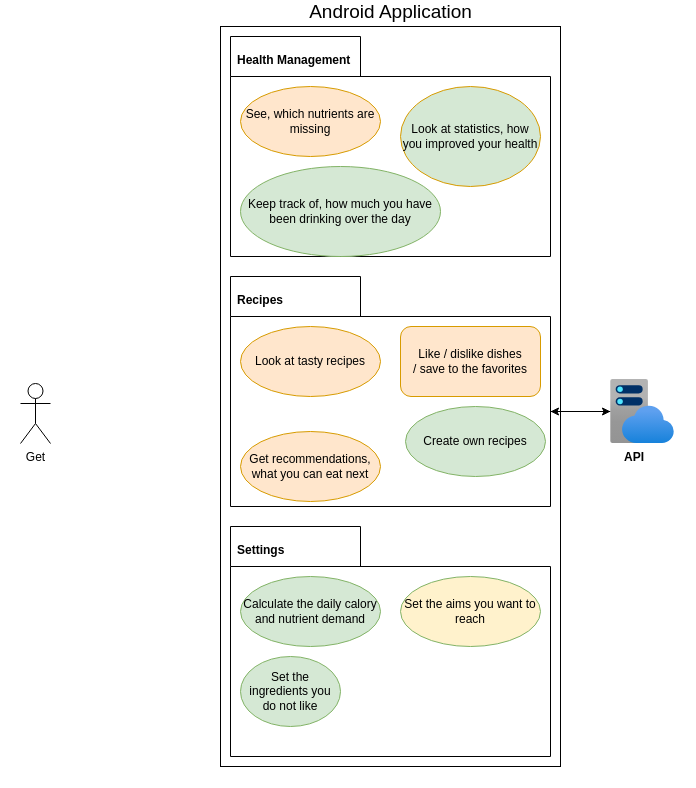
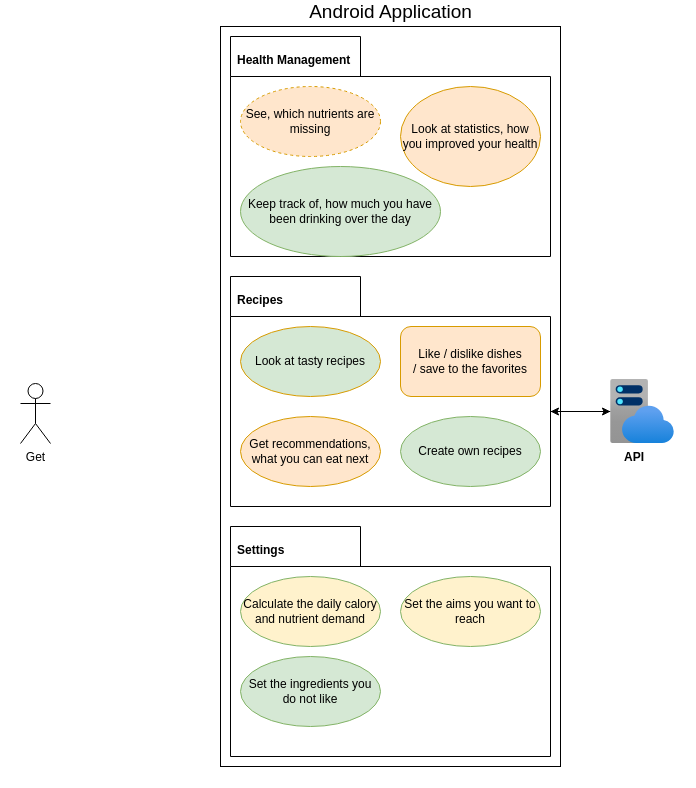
(311, 122) -> (311, 122)
(471, 137) -> (471, 137)
(311, 362) -> (311, 362)
(476, 442) -> (471, 452)
(311, 467) -> (311, 452)
(311, 612) -> (311, 612)
(291, 692) -> (311, 692)
